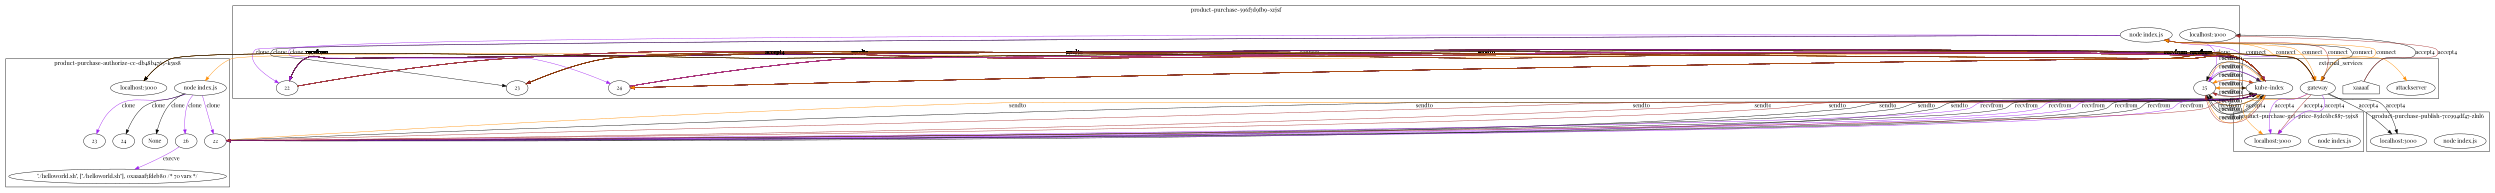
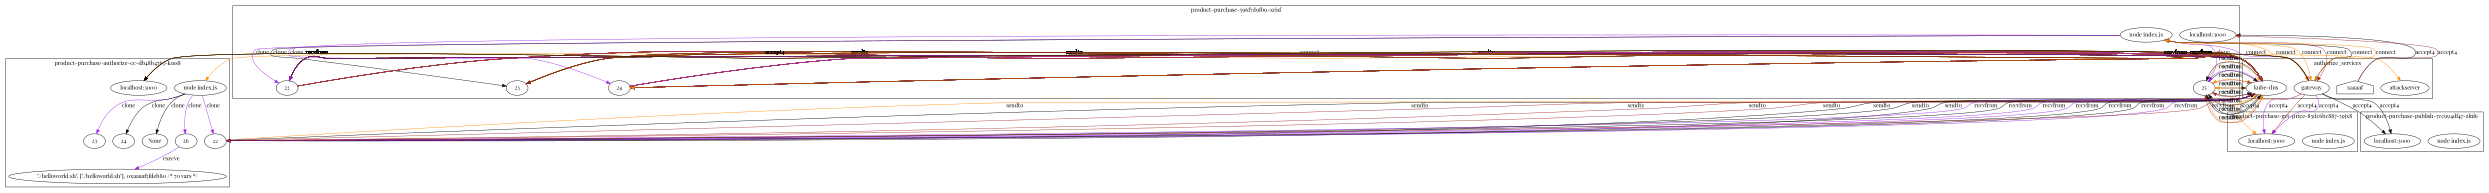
(118, 63) -> (118, 63)
(2341, 63) -> (2338, 63)
(2269, 88) -> (2266, 88)
